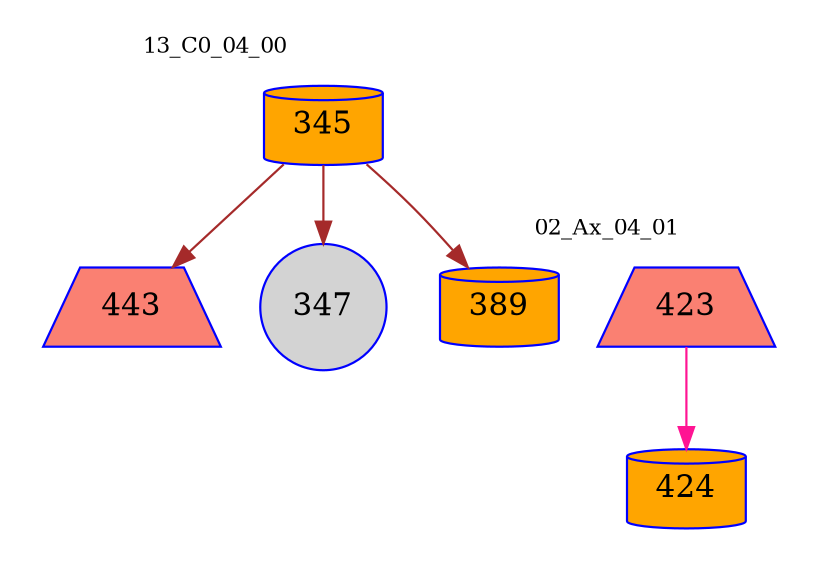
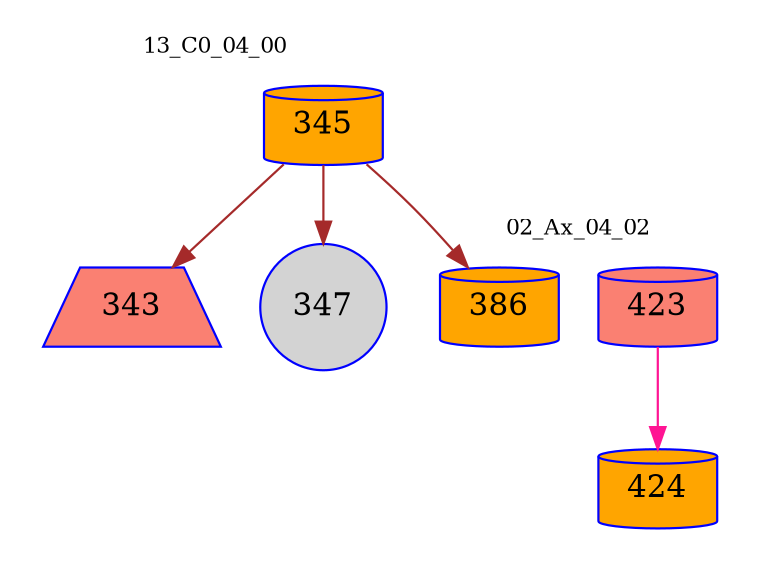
(607, 229) -> (579, 229)
(132, 307) -> (132, 307)
(499, 307) -> (499, 307)
(686, 307) -> (658, 307)
